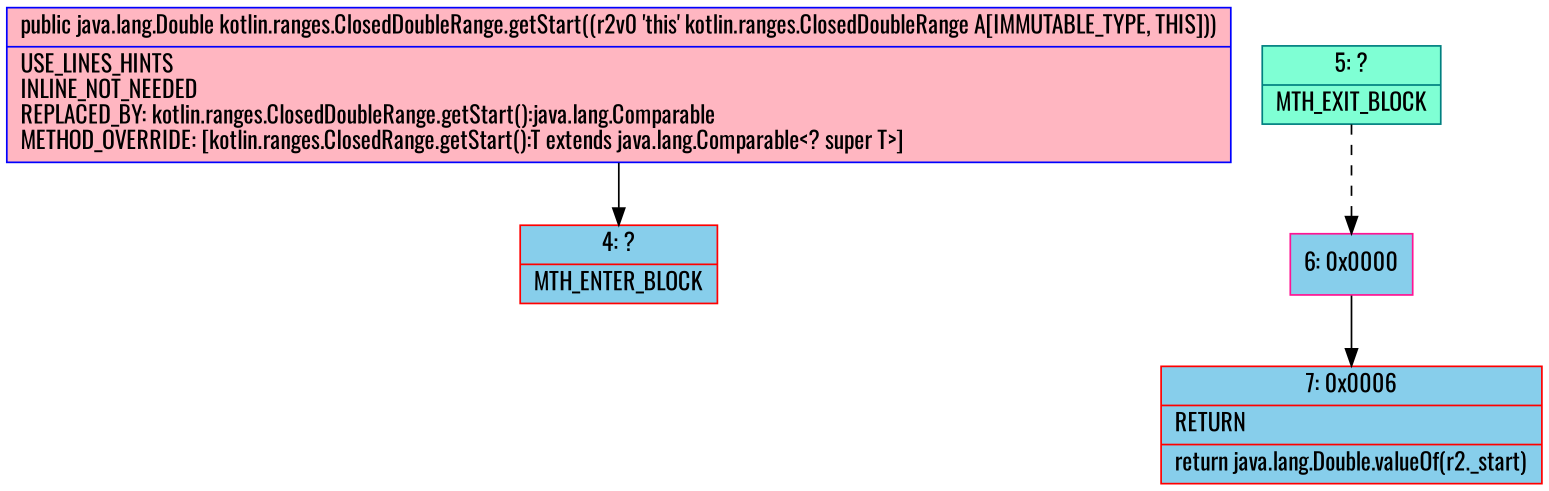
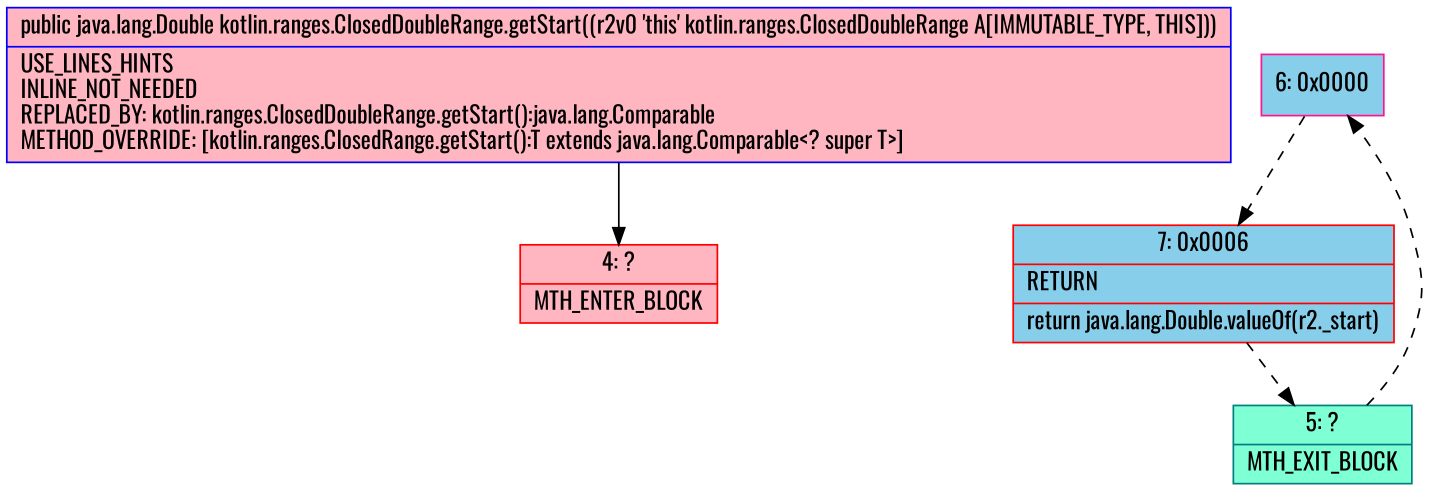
(619, 264) -> (619, 284)
(1352, 322) -> (1276, 163)
none -> (1265, 367)
